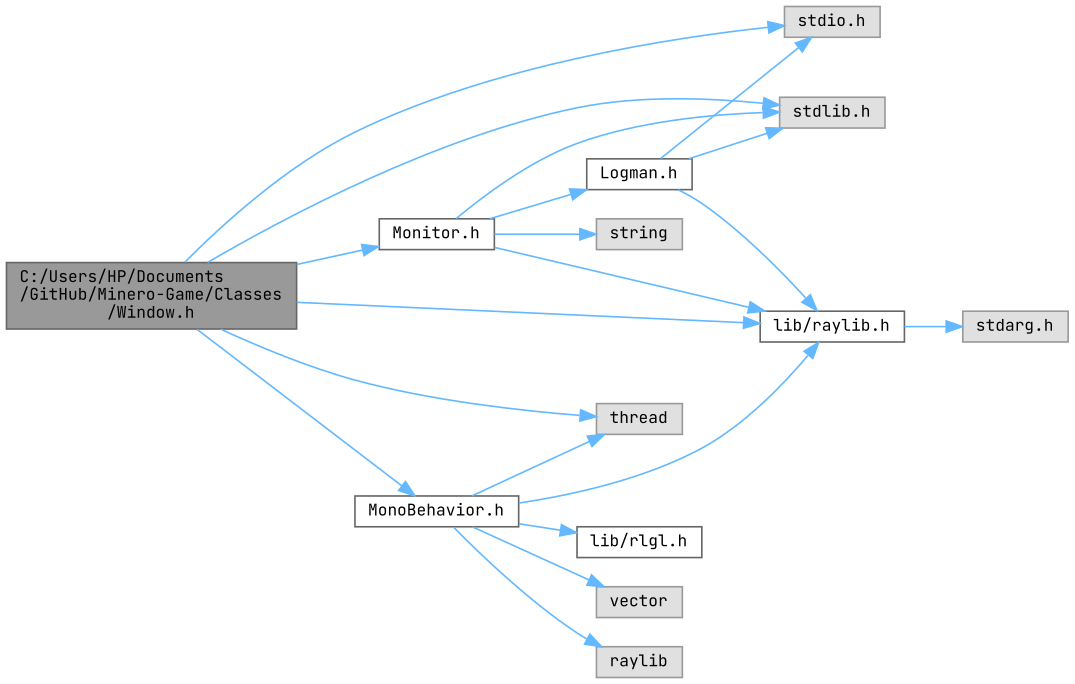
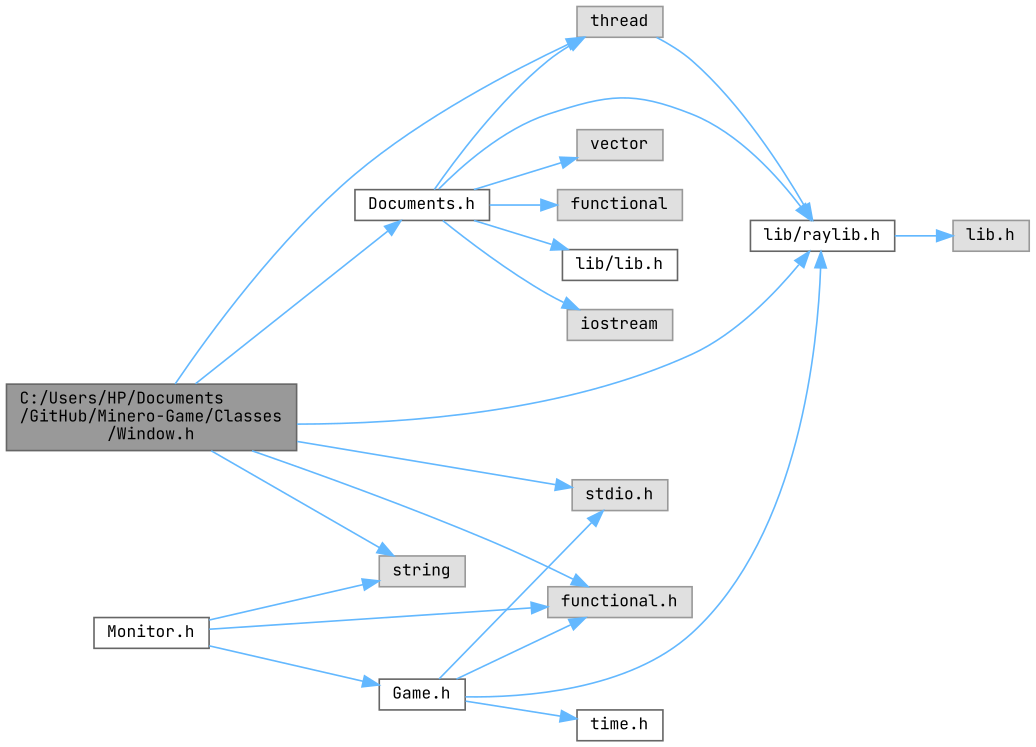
(832, 113) -> (620, 602)
(639, 174) -> (422, 695)
(329, 257) -> (295, 499)
(622, 277) -> (740, 112)
none -> (620, 325)
(1015, 327) -> (991, 236)
(437, 511) -> (422, 205)
(639, 542) -> (620, 265)
(639, 662) -> (620, 205)
none -> (620, 725)
